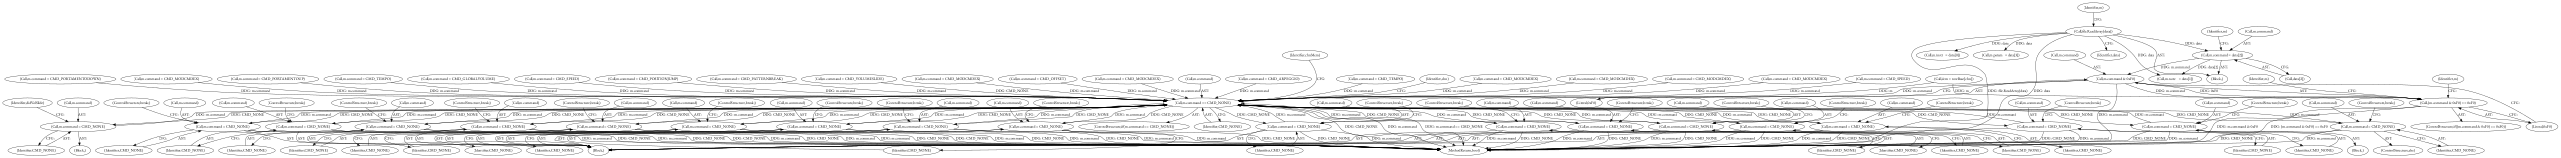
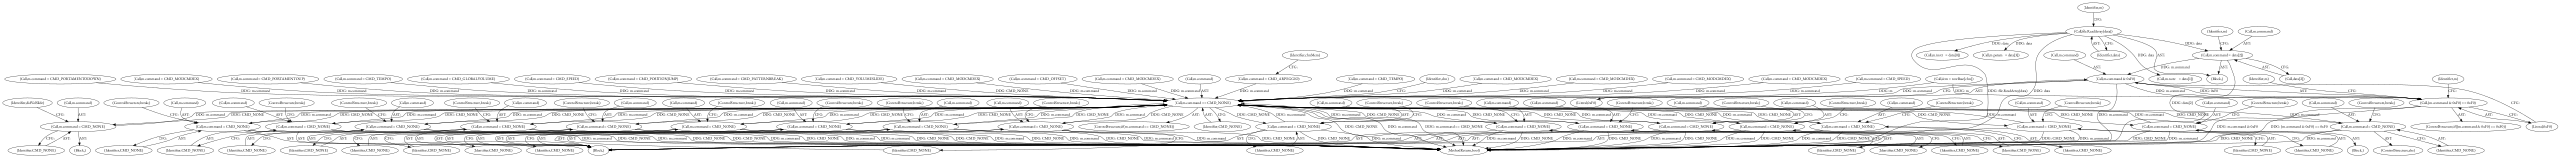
none -> (2093, 46)
(2197, 66) -> (2119, 137)
(1293, 94) -> (1288, 66)
